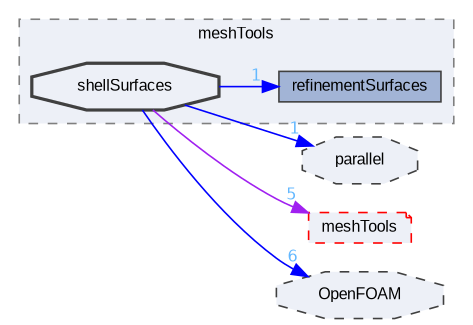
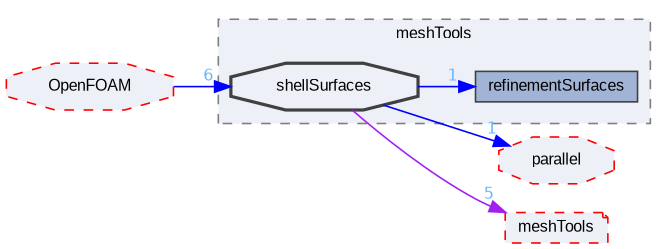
(360, 160) -> (557, 160)
(210, 197) -> (194, 87)
(360, 295) -> (90, 87)
